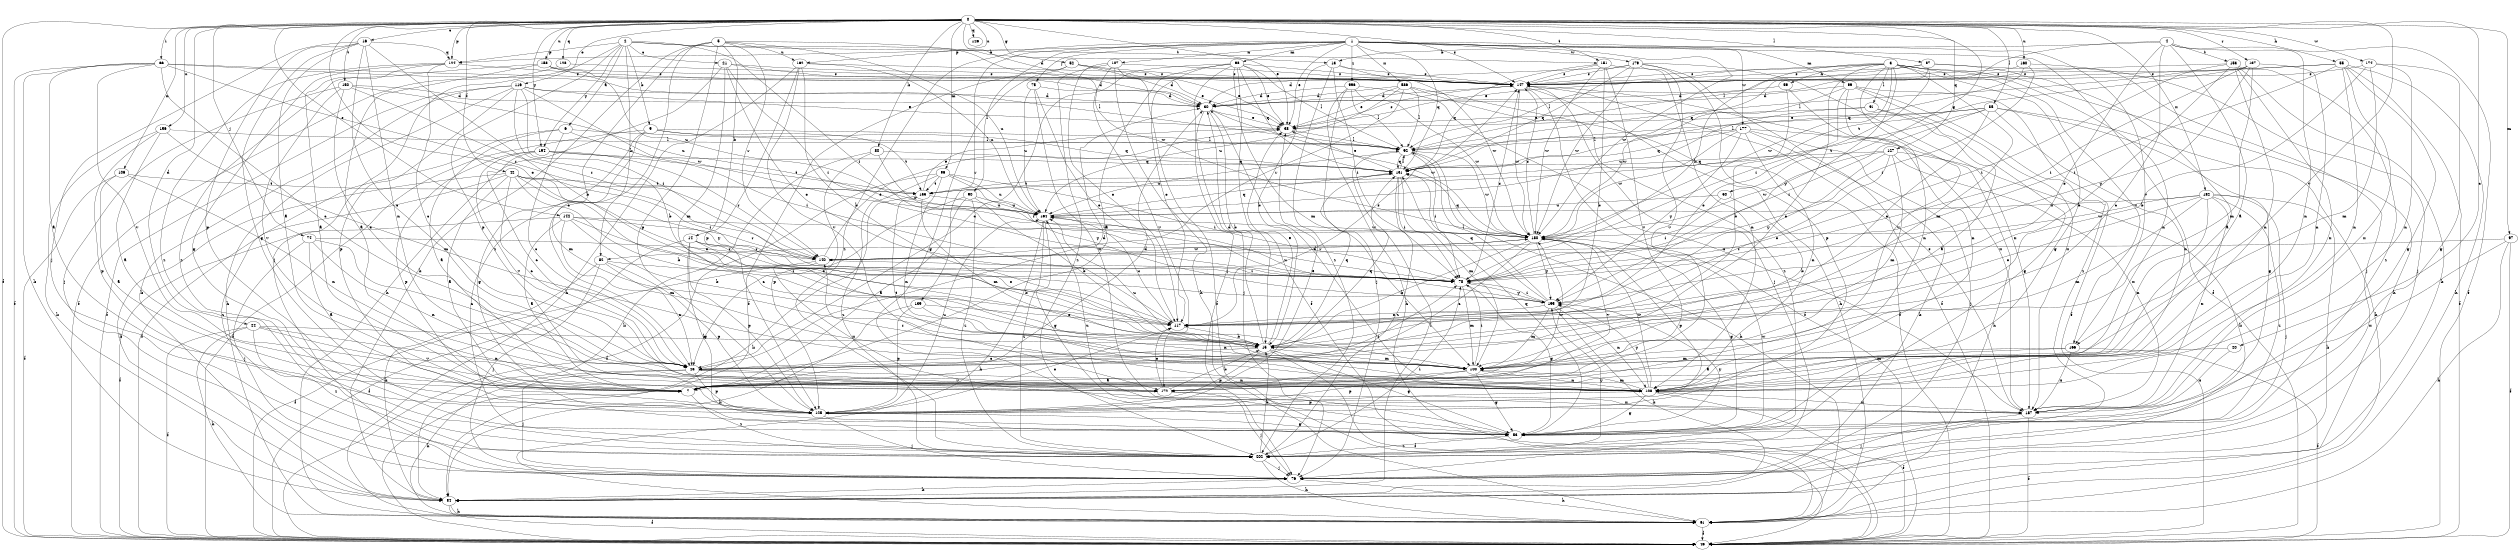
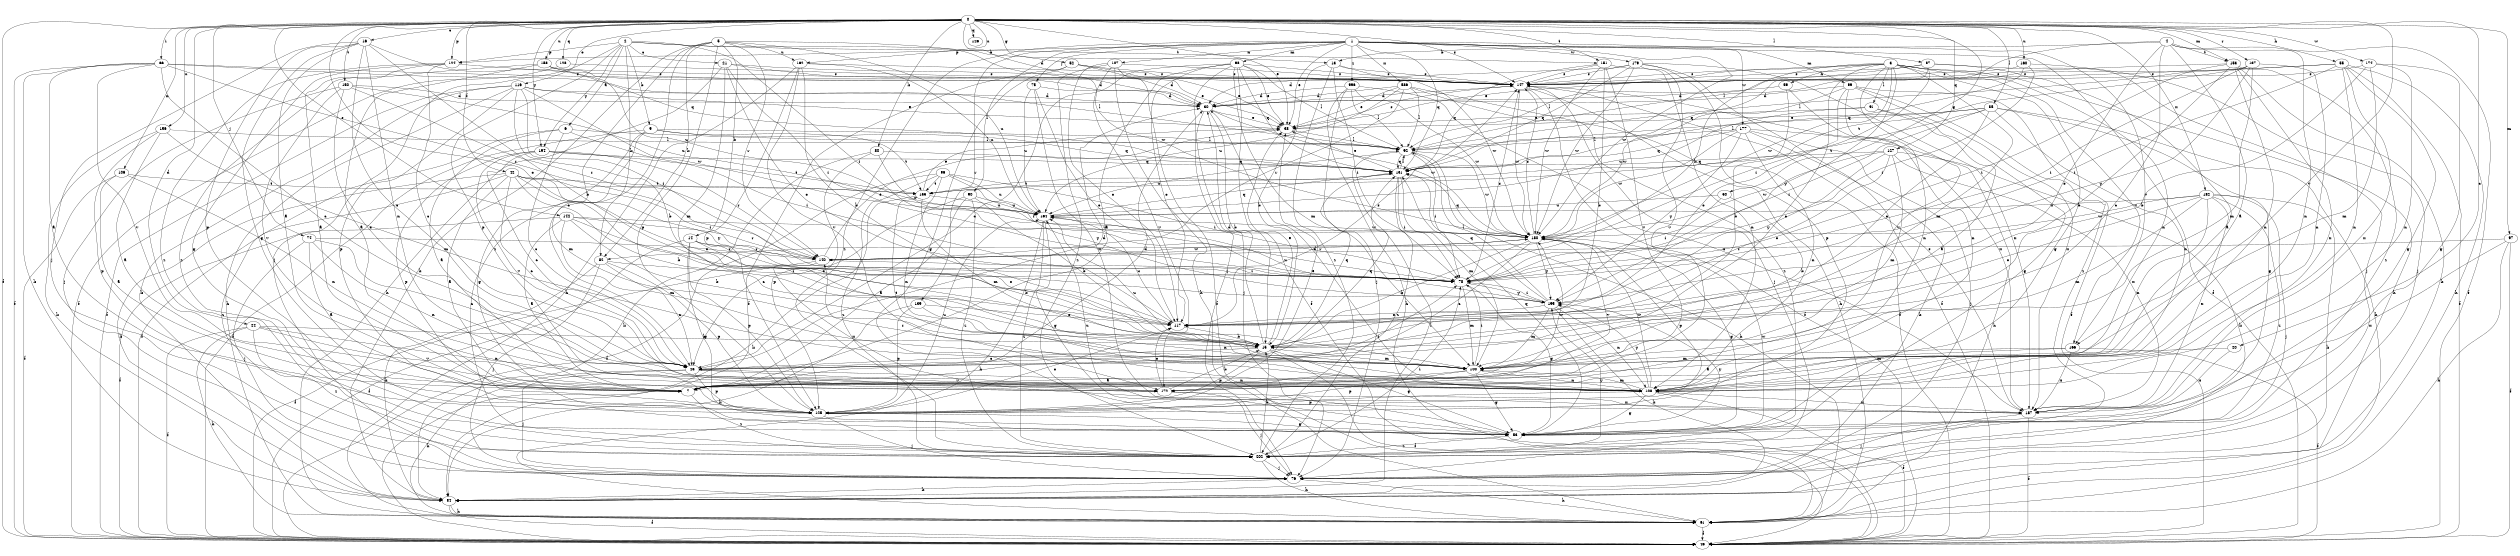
(411, 44) -> (875, 128)
(952, 89) -> (1603, 22)
none -> (686, 149)
